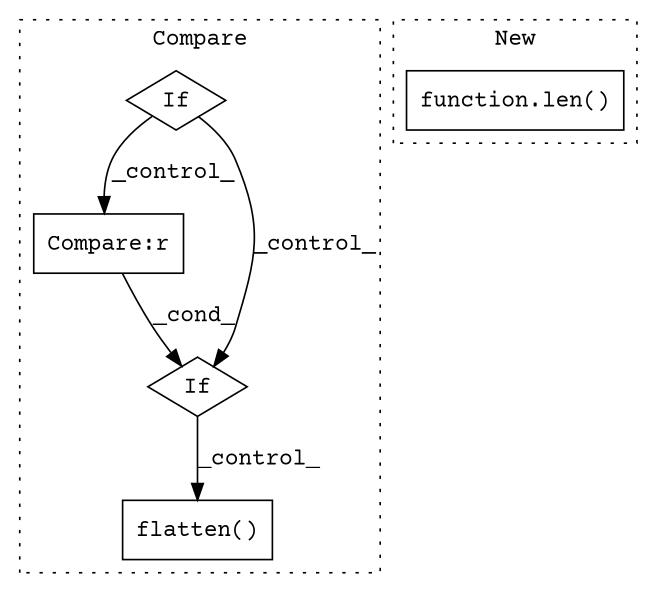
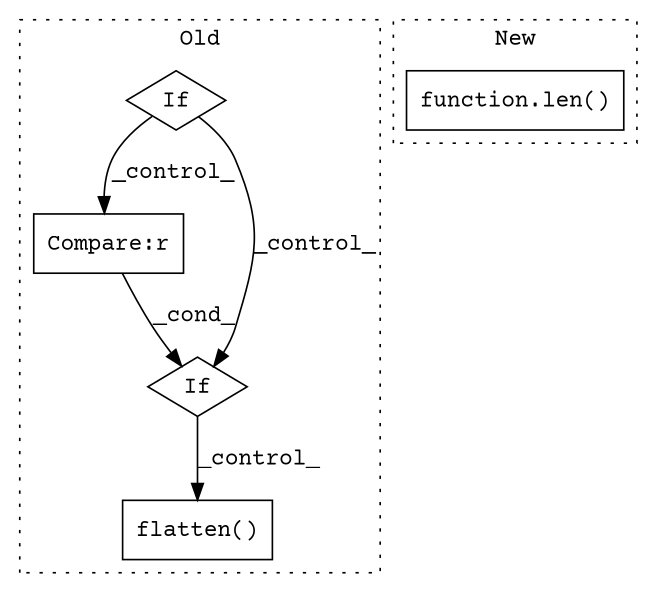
(200, 39) -> (200, 39)
